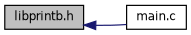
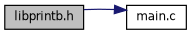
(111, 25) -> (99, 9)
